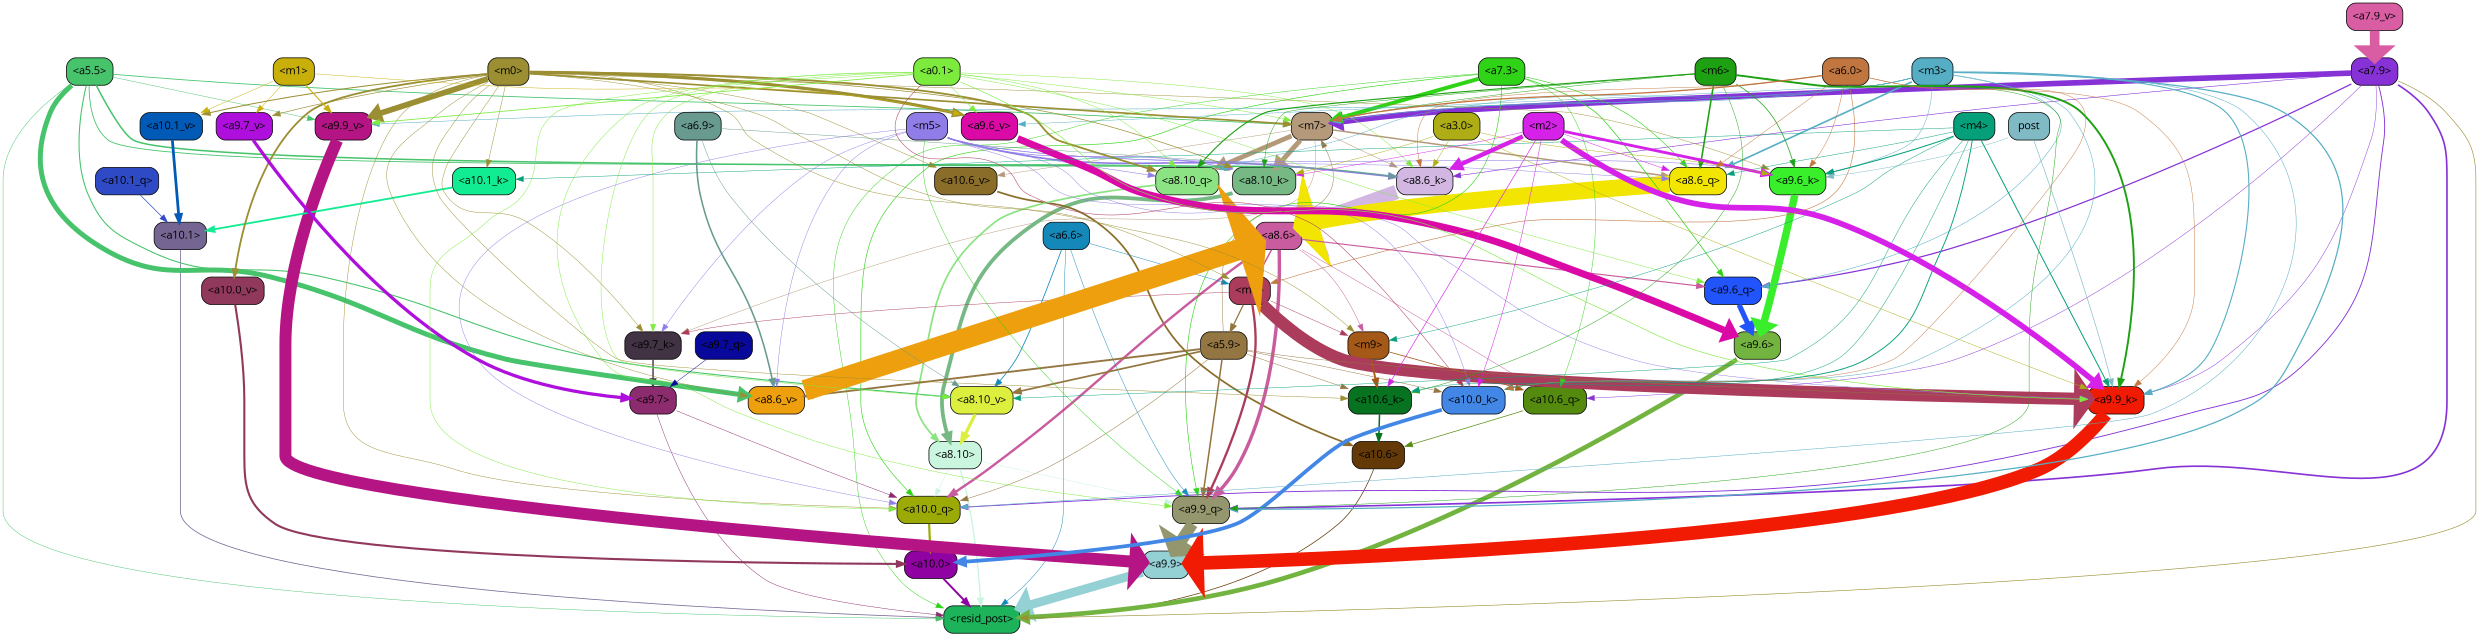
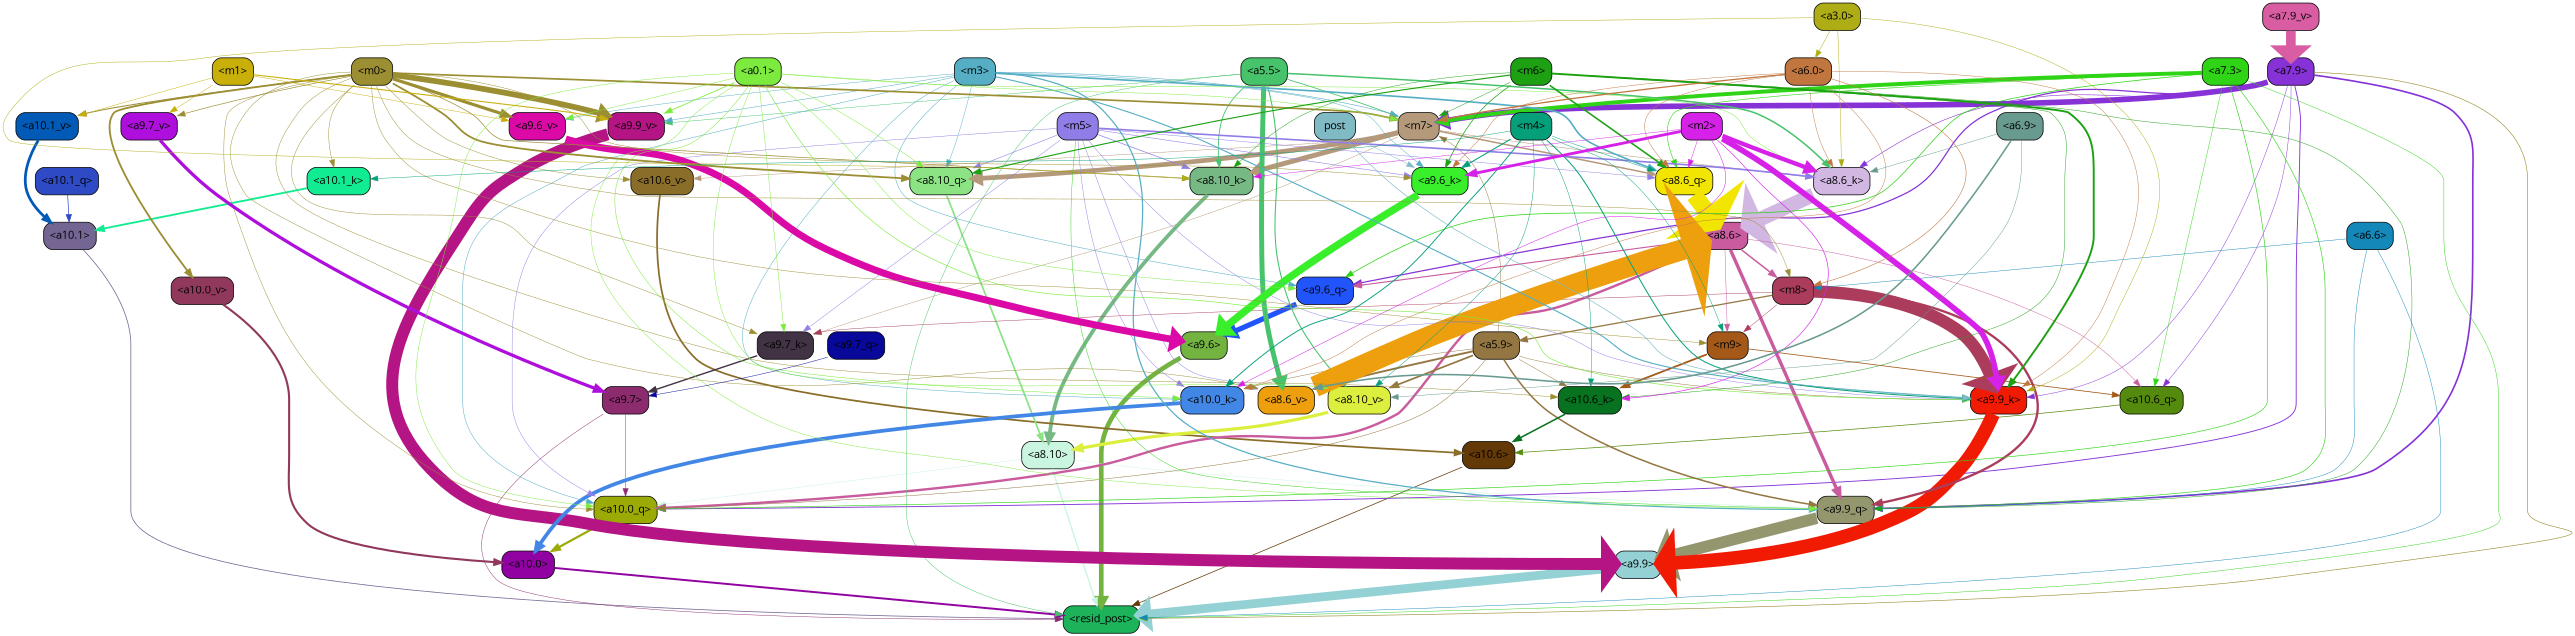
(1600, 152) -> (1825, 41)
(1136, 213) -> (719, 346)
(1034, 321) -> none
